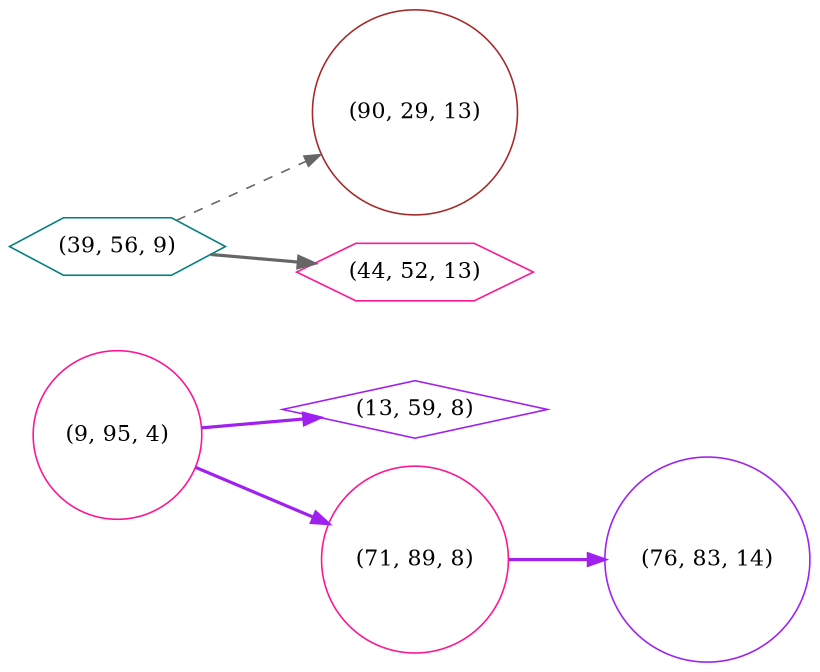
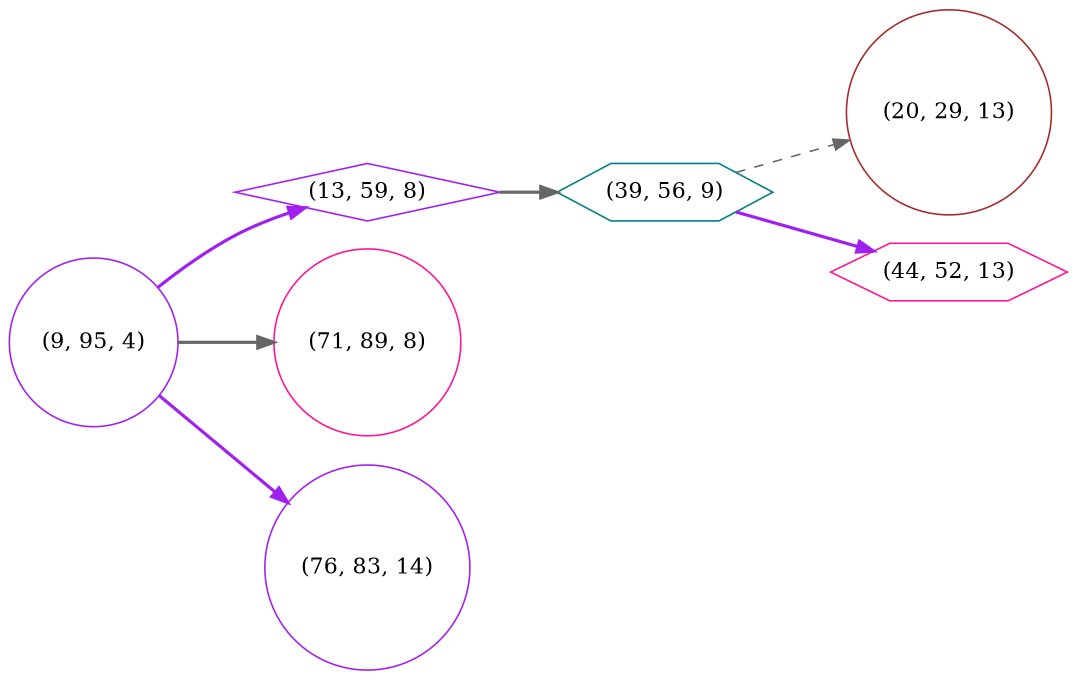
(415, 112) -> (949, 112)
none -> (520, 192)
(254, 258) -> (797, 229)
(117, 435) -> (94, 342)
(254, 492) -> (218, 342)
(548, 560) -> (217, 444)
